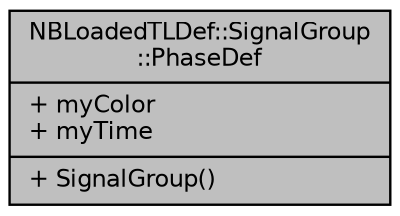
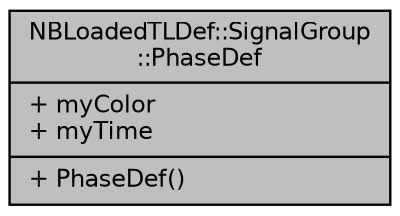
(123, 180) -> (108, 180)
